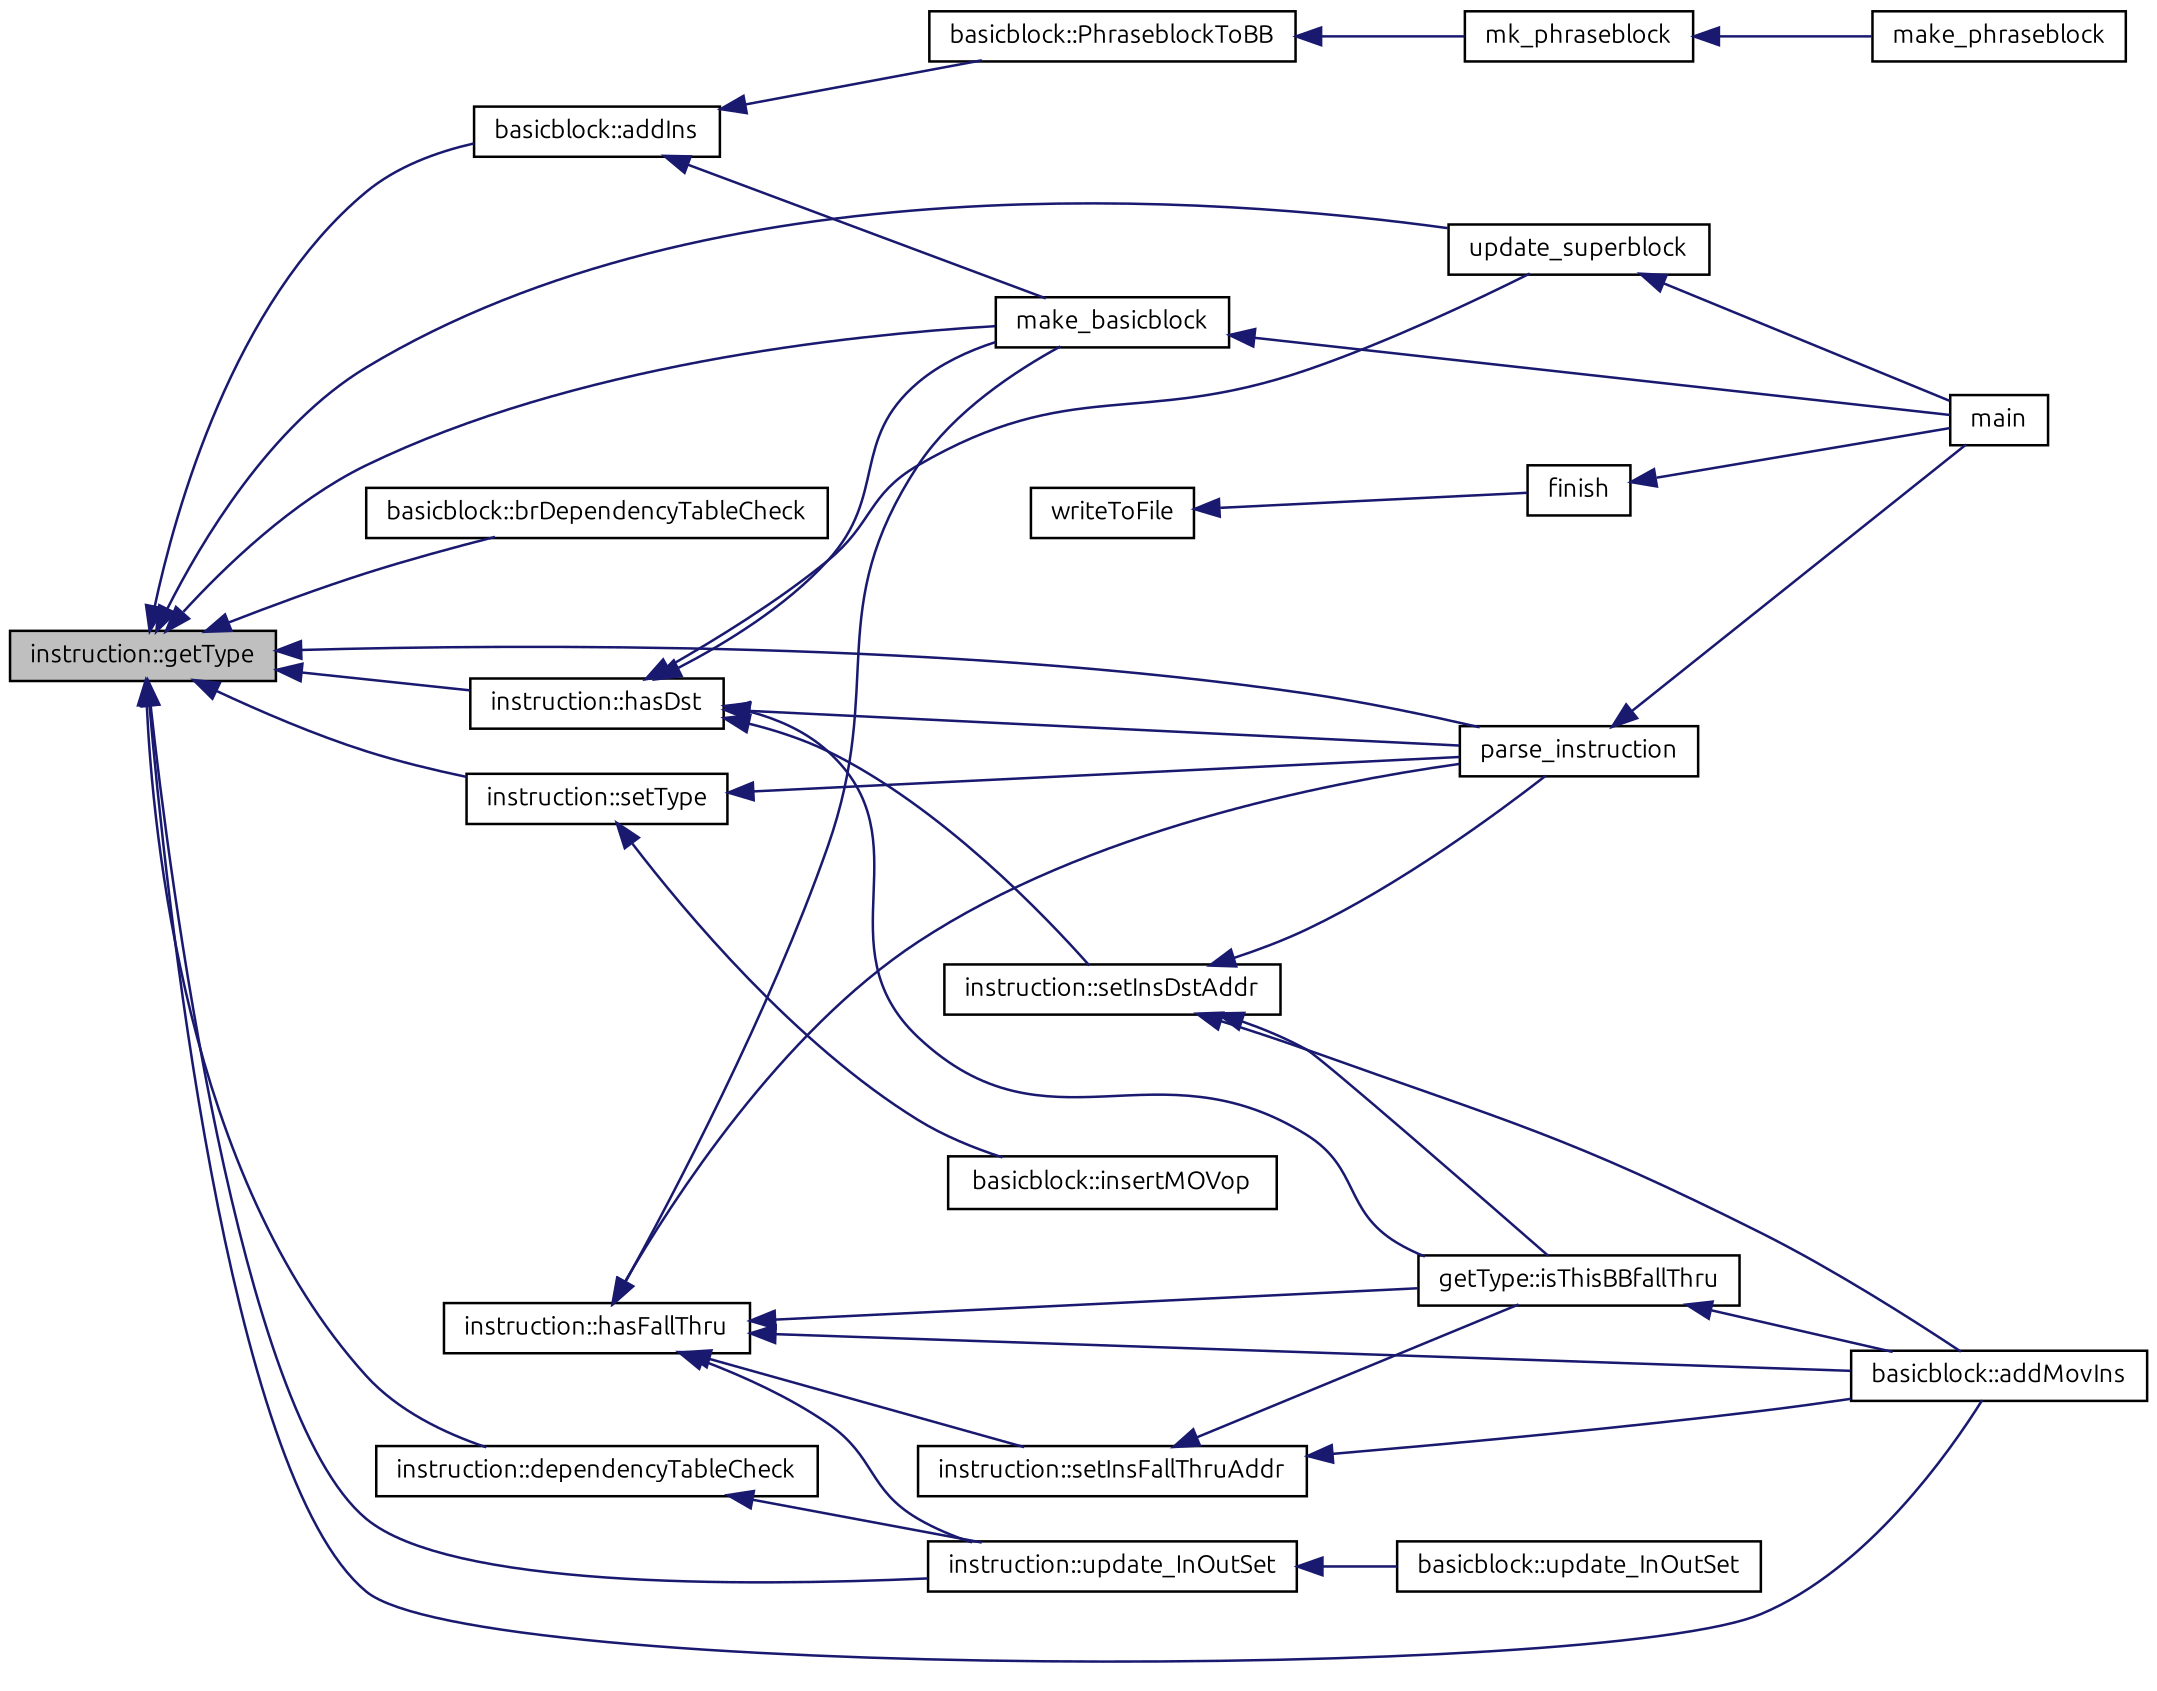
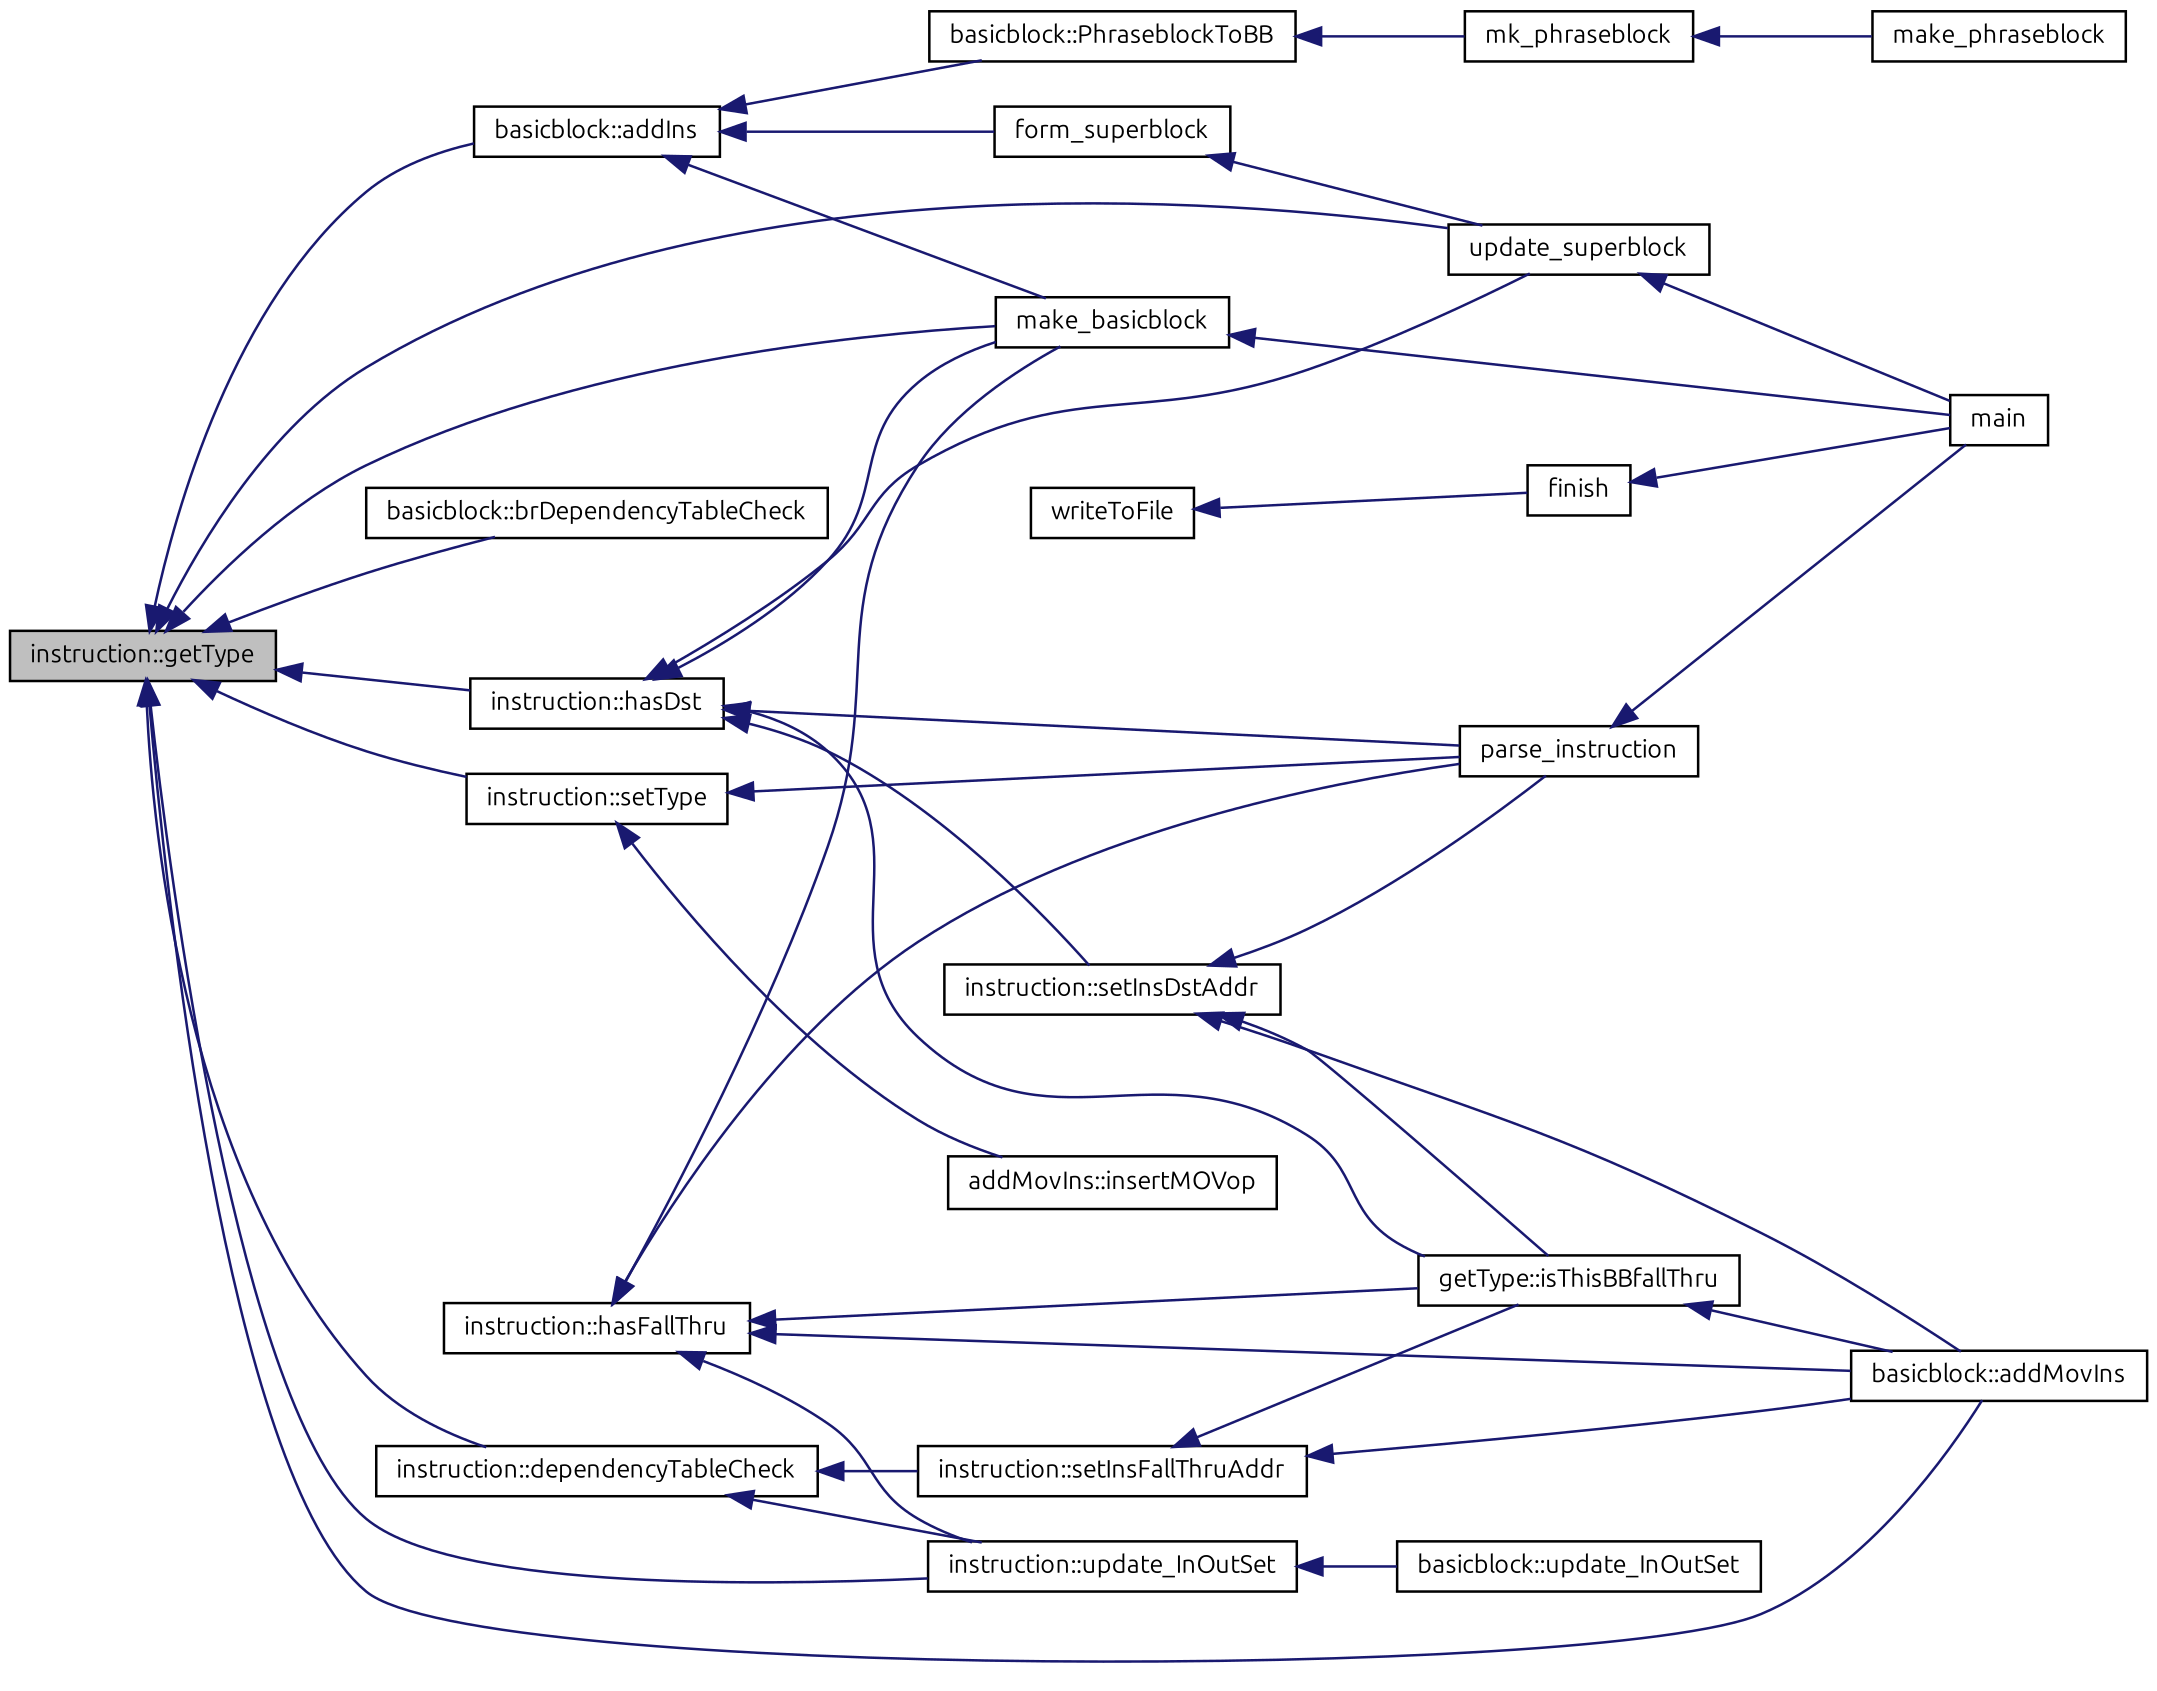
none -> (1112, 132)
(893, 655) -> none
(1112, 1183) -> (1112, 1183)
(867, 1403) -> (890, 1471)
